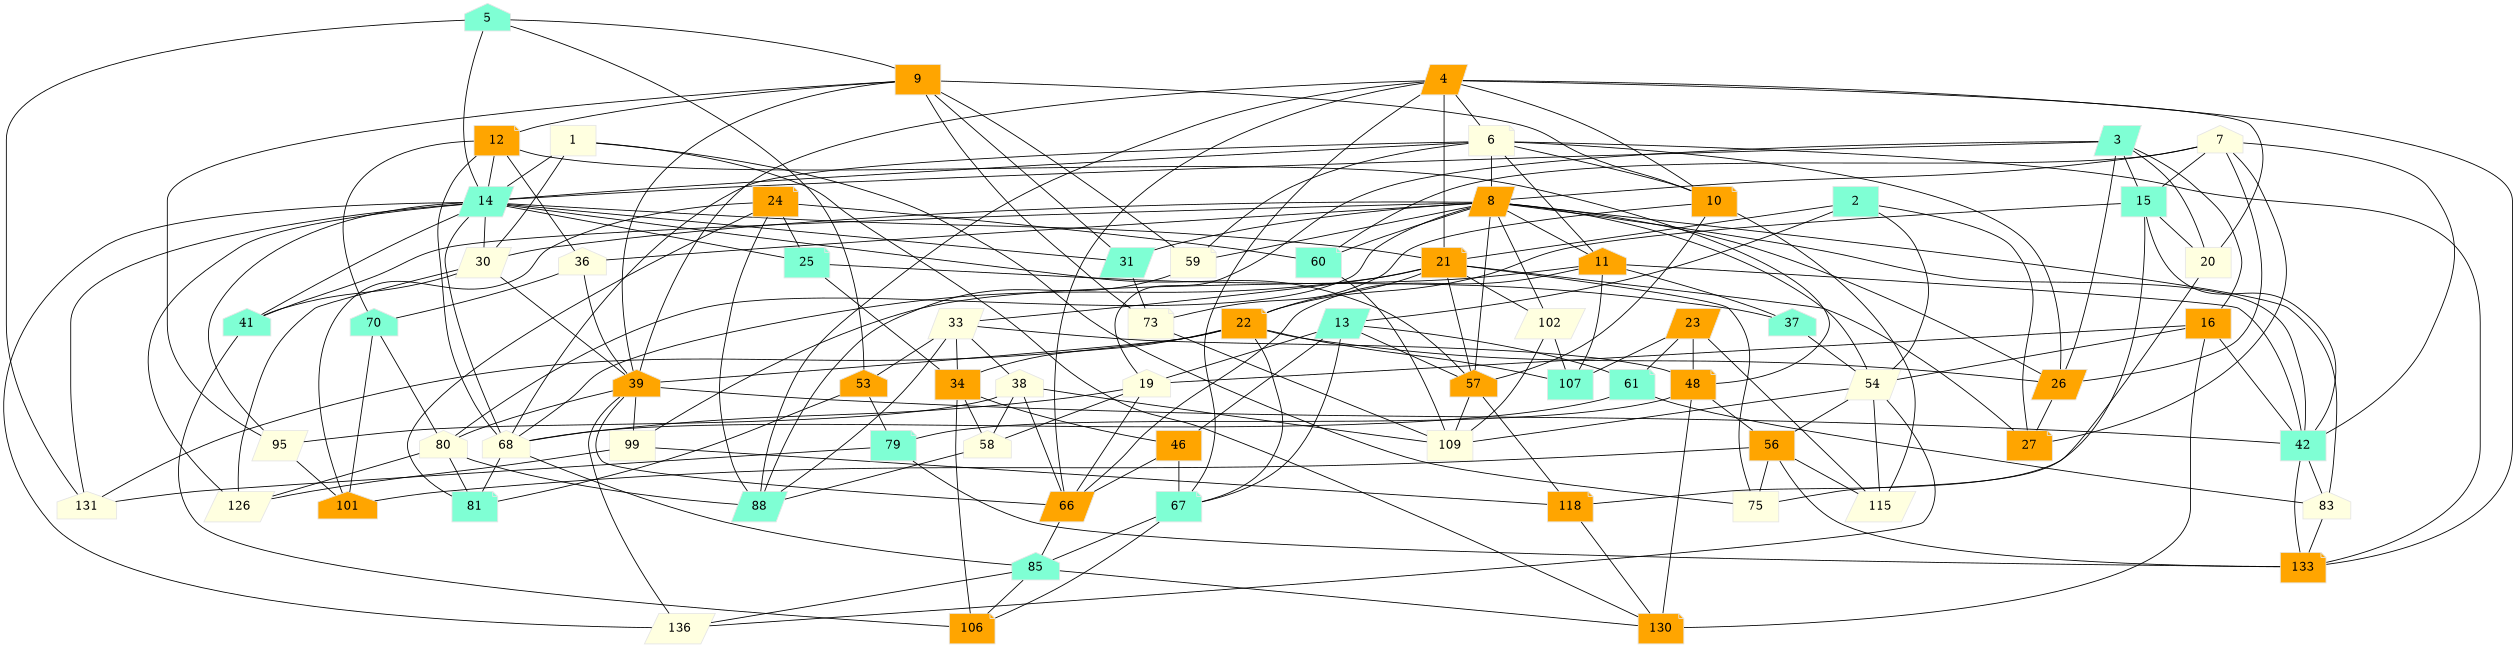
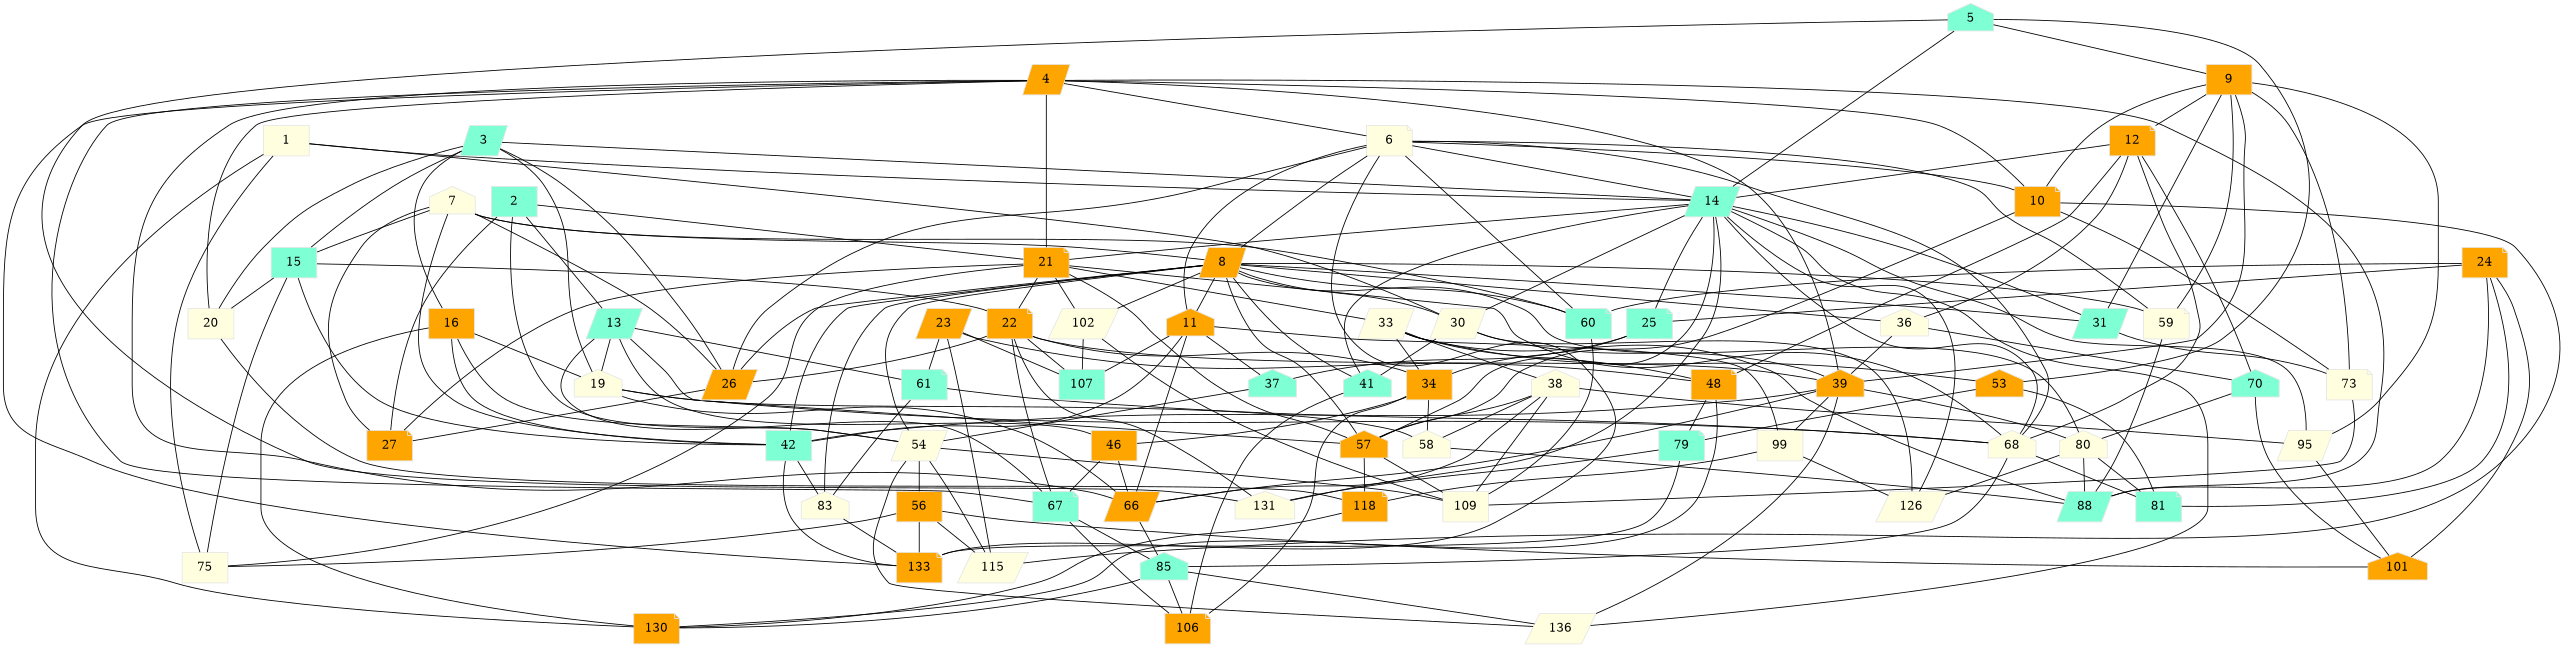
none -> (1489, 232)
none -> (1486, 409)
(1733, 415) -> none
